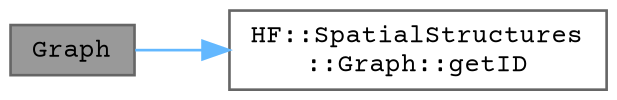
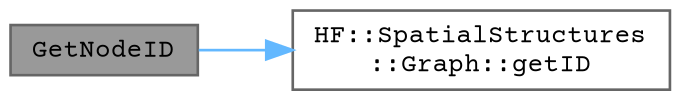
(73, 50) -> (104, 50)
